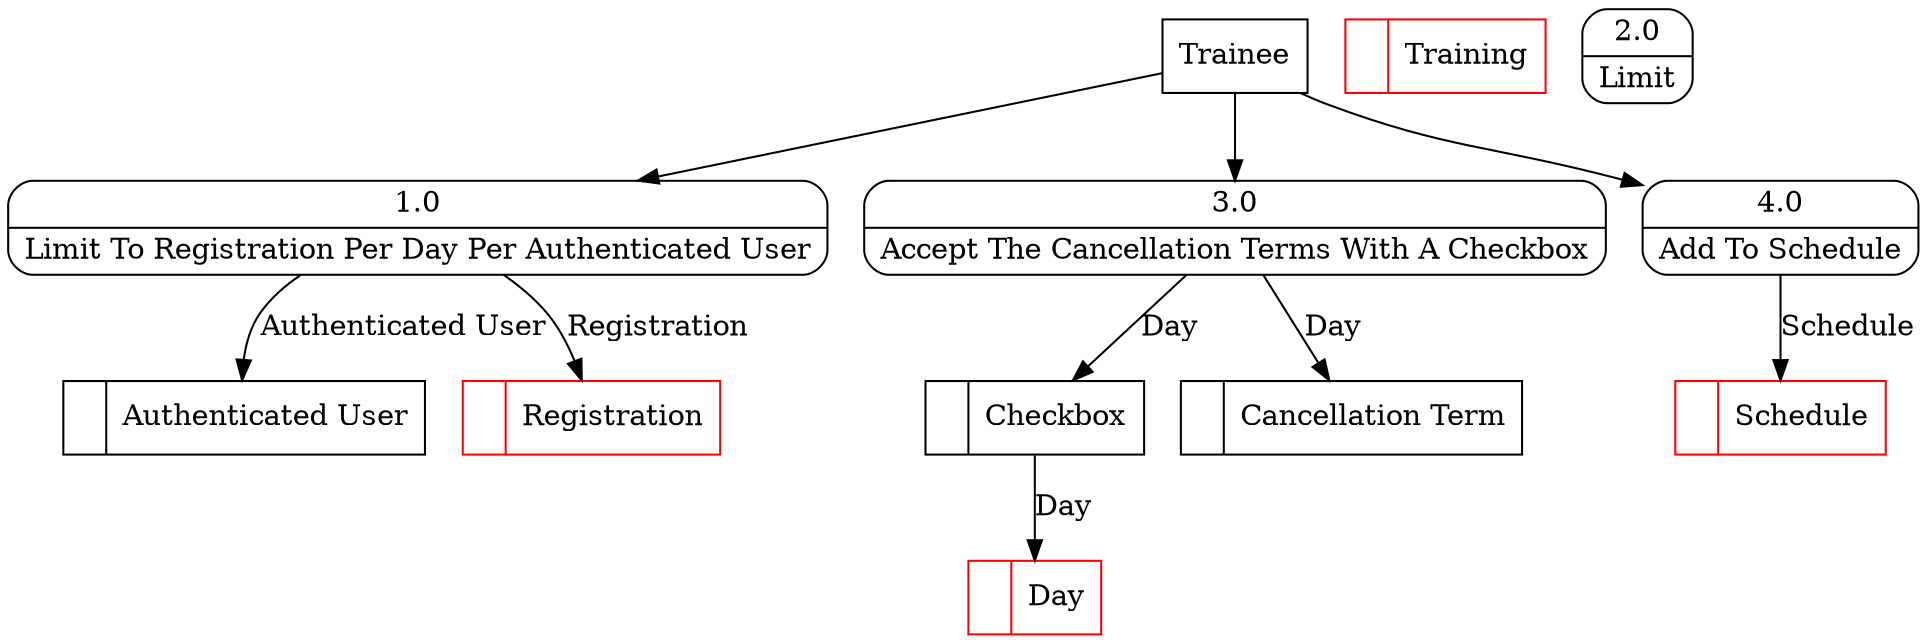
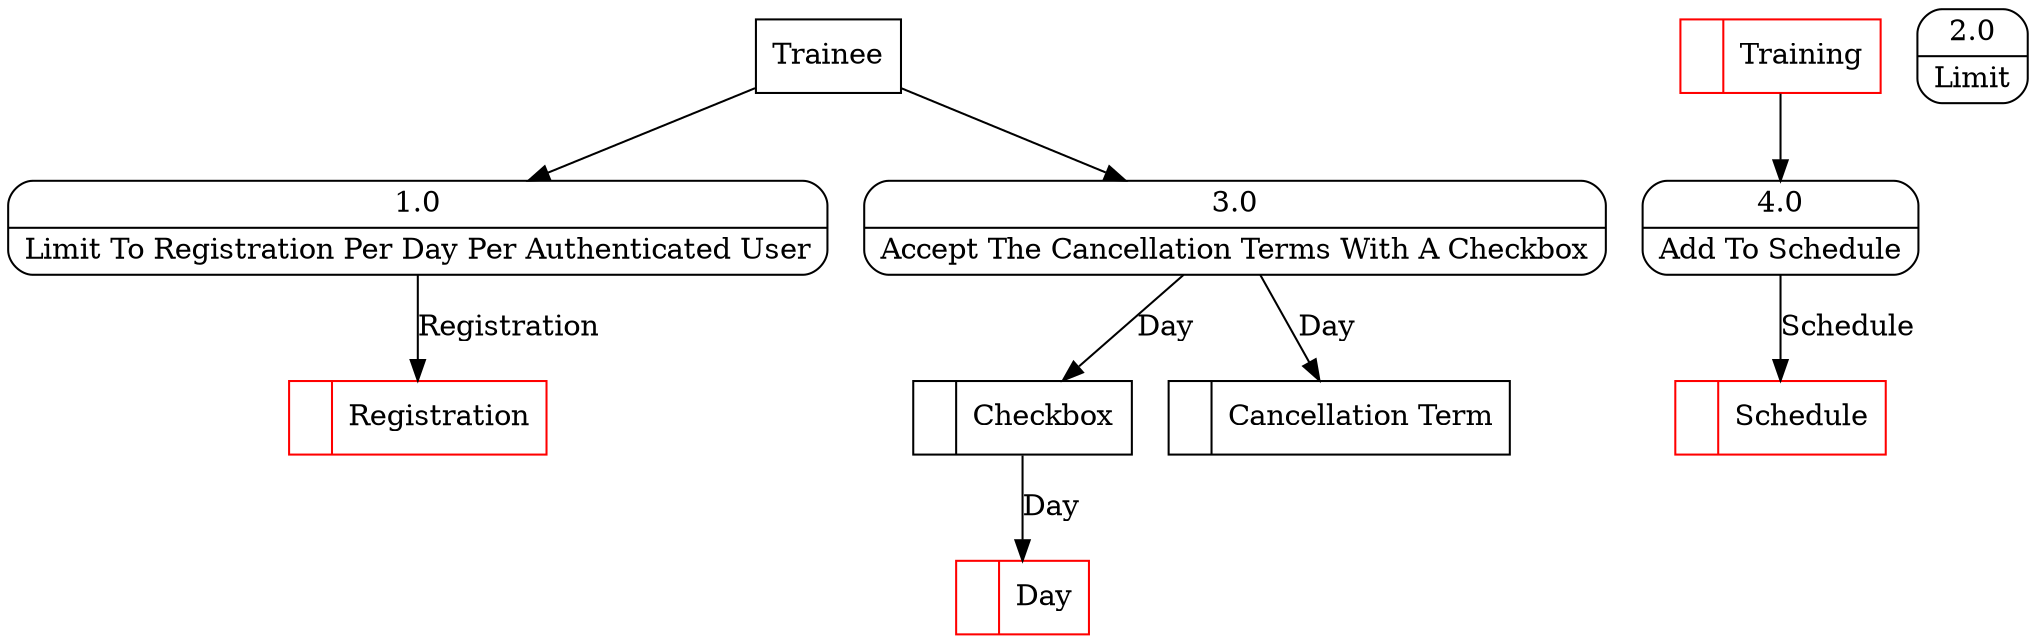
(1459, 143) -> (1781, 127)
(244, 418) -> none
